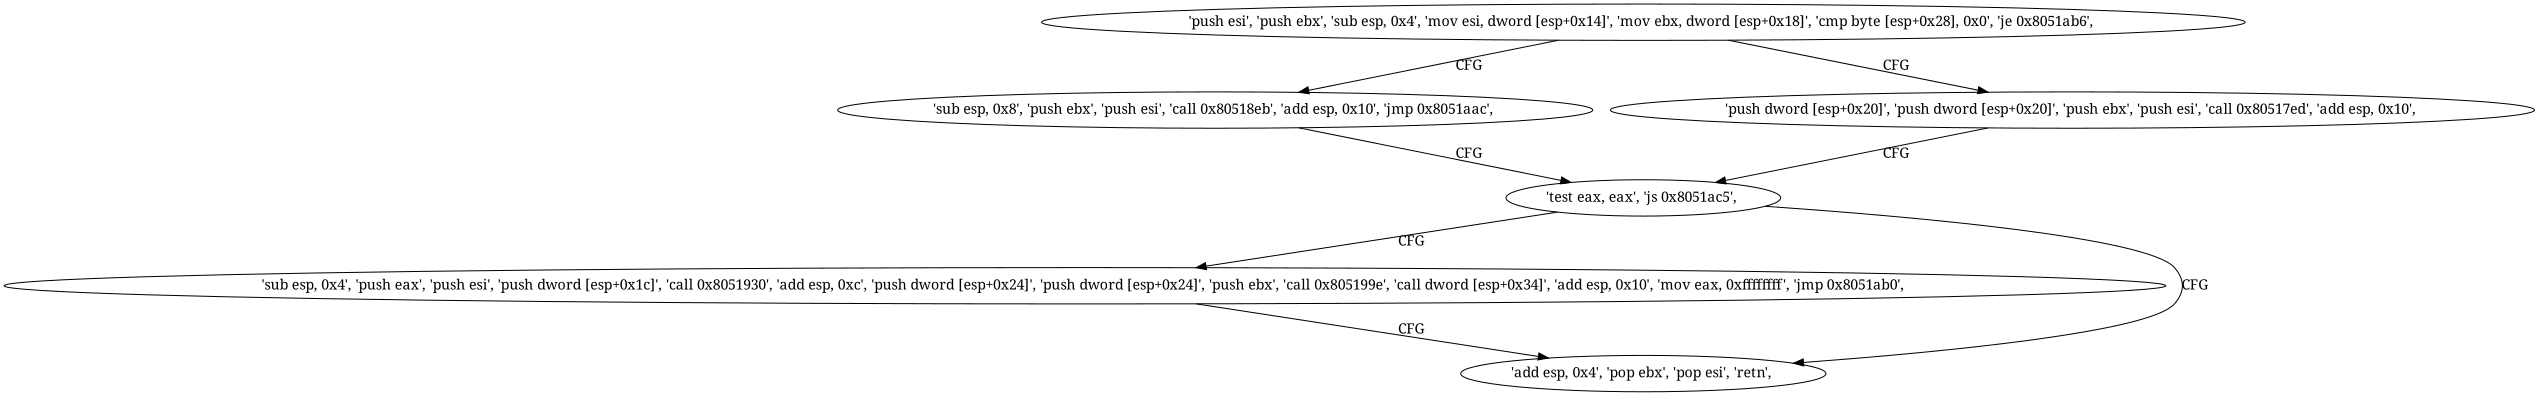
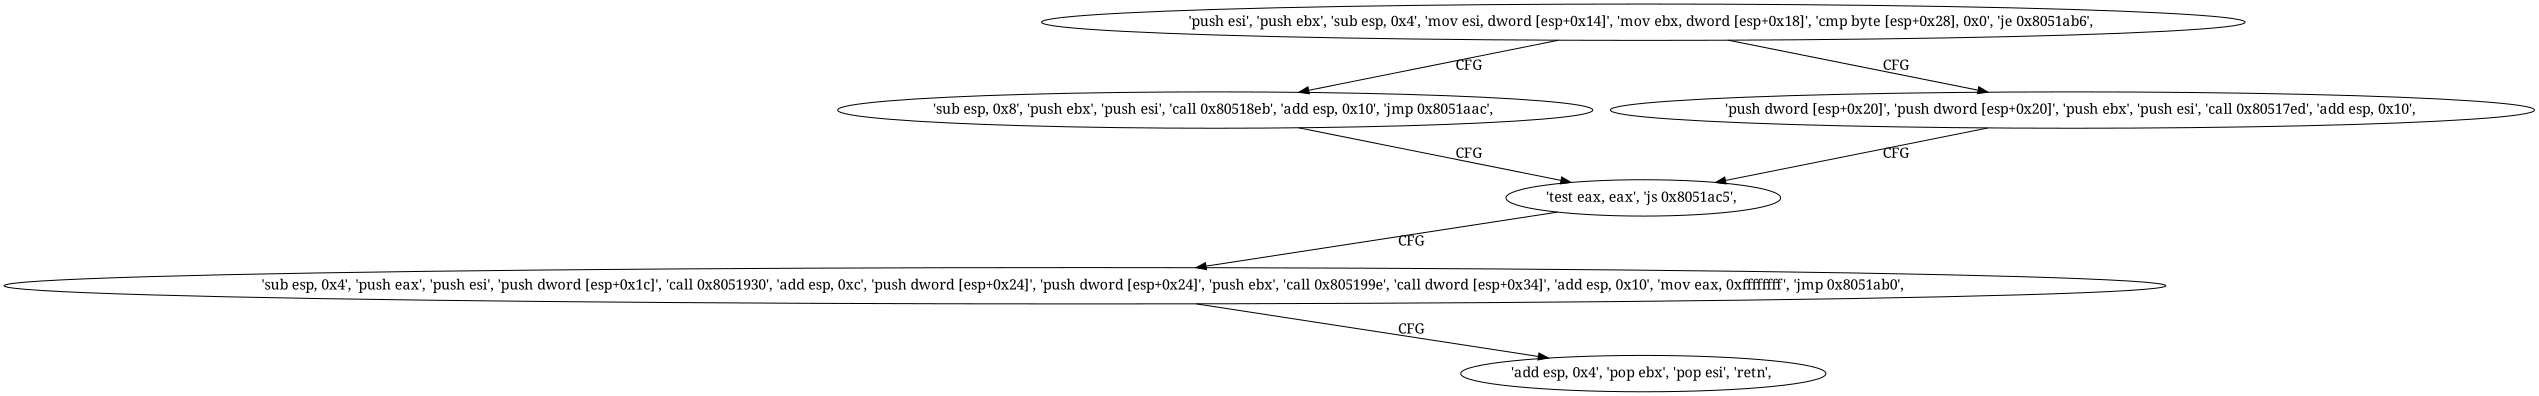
(2175, 268) -> none
